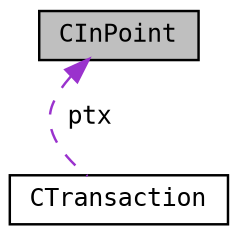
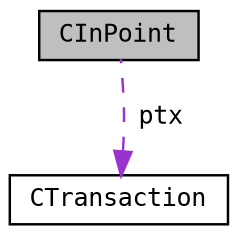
(52, 130) -> (124, 105)
